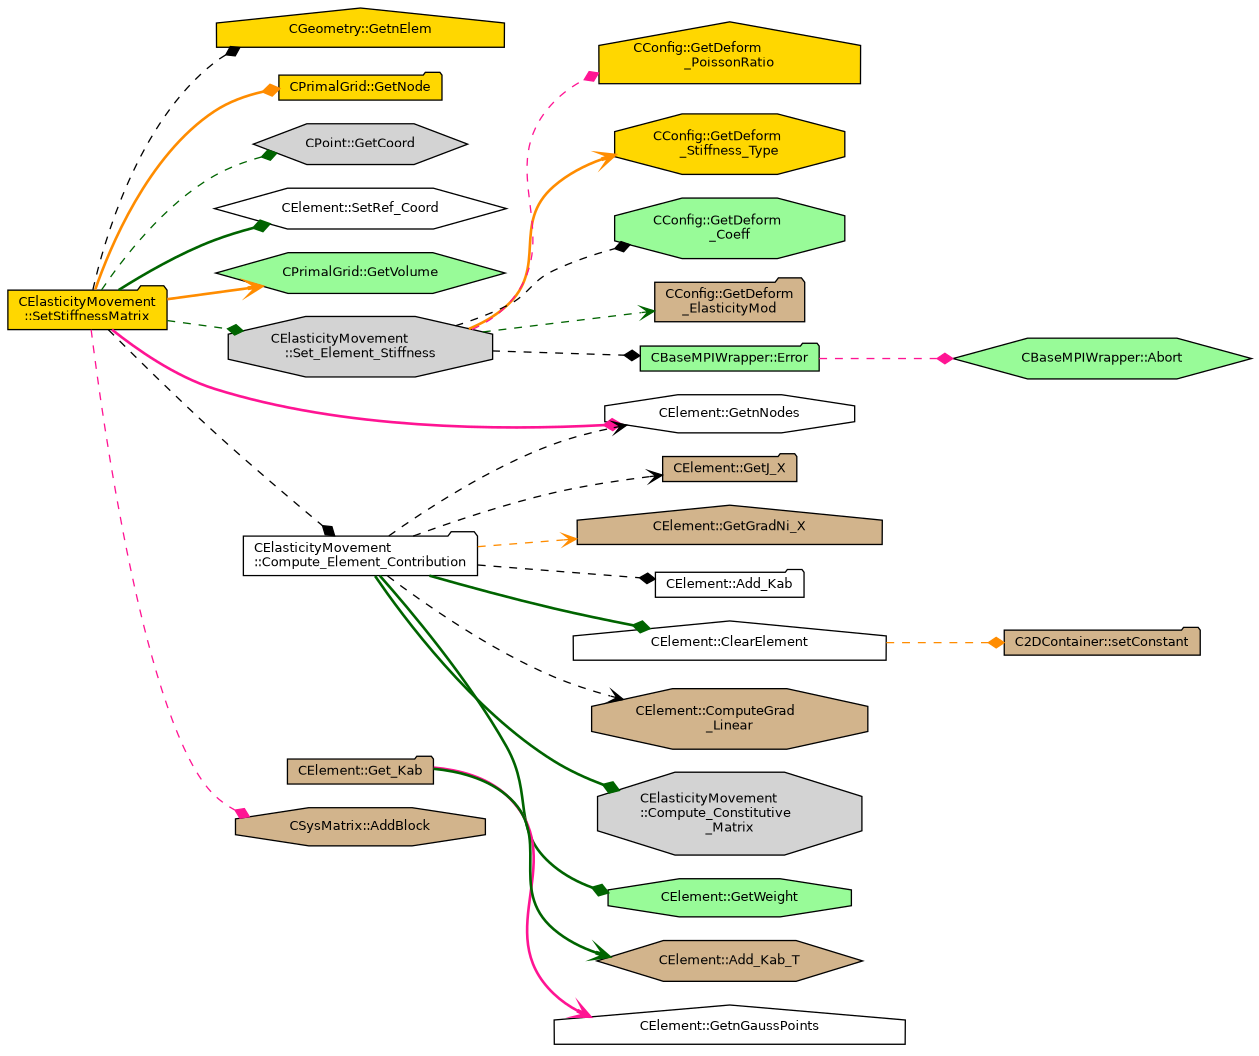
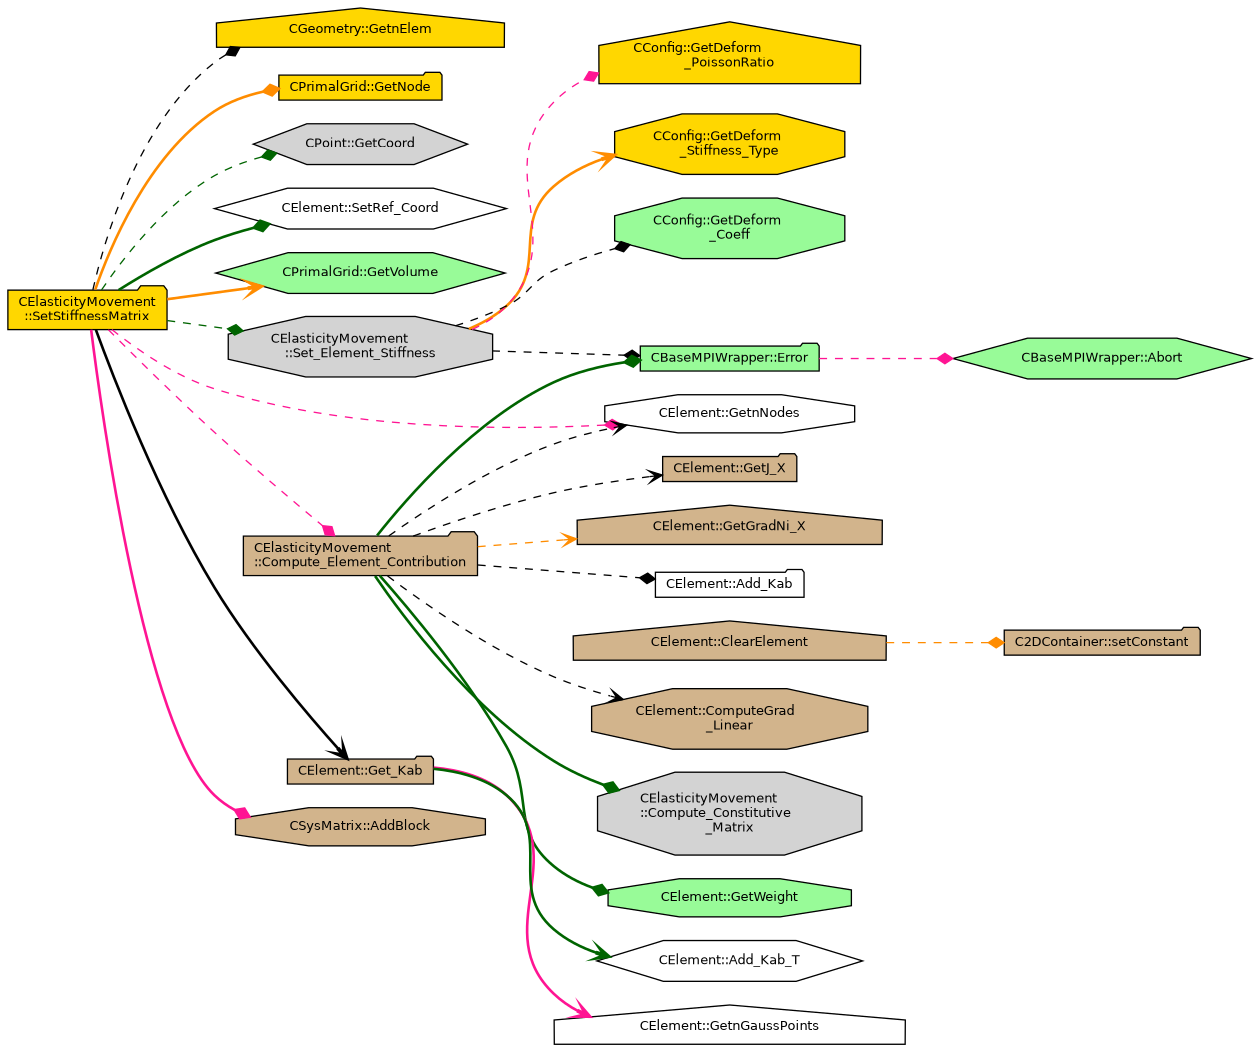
(730, 302) -> none
(349, 417) -> (349, 417)
(213, 431) -> (213, 431)
none -> (194, 553)
(360, 556) -> (360, 556)
(134, 582) -> (134, 582)
(531, 603) -> (473, 435)
(730, 643) -> (730, 643)
(730, 961) -> (730, 961)
